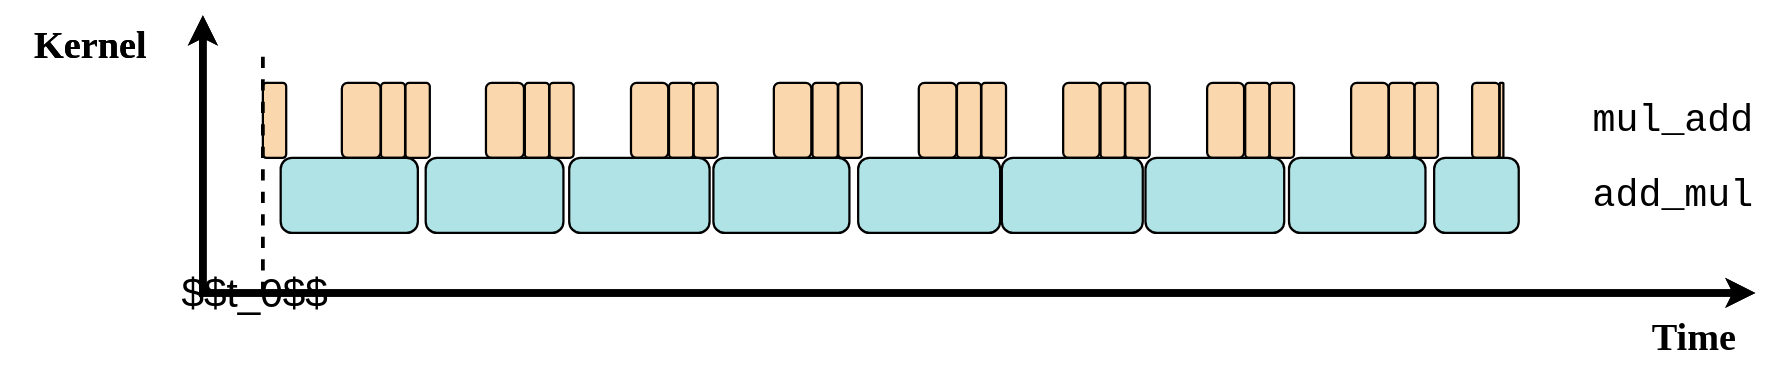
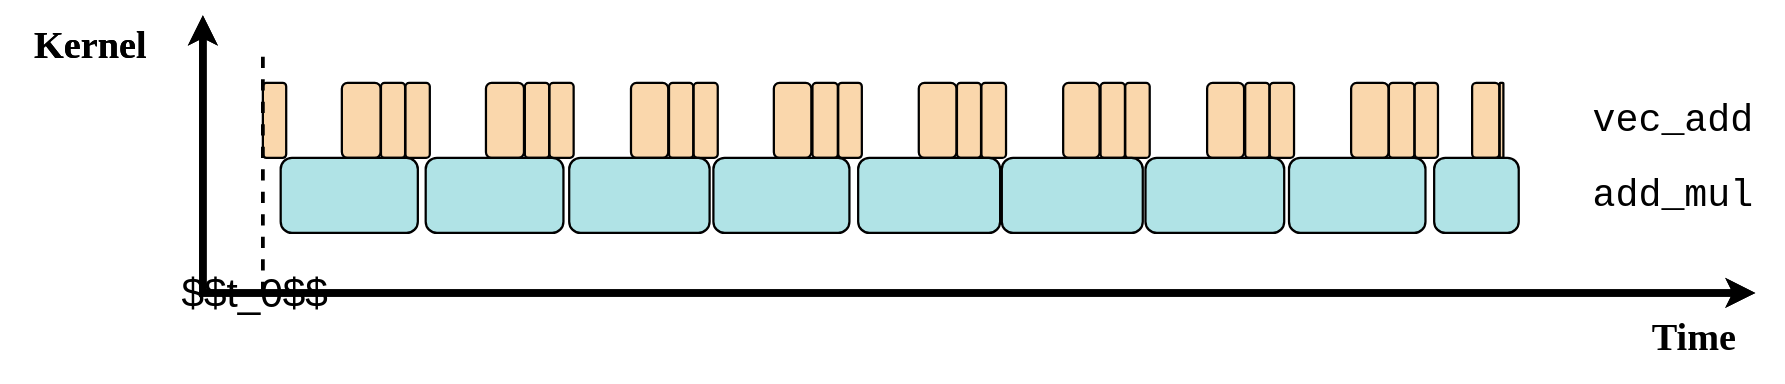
(1673, 120) -> (1673, 120)
